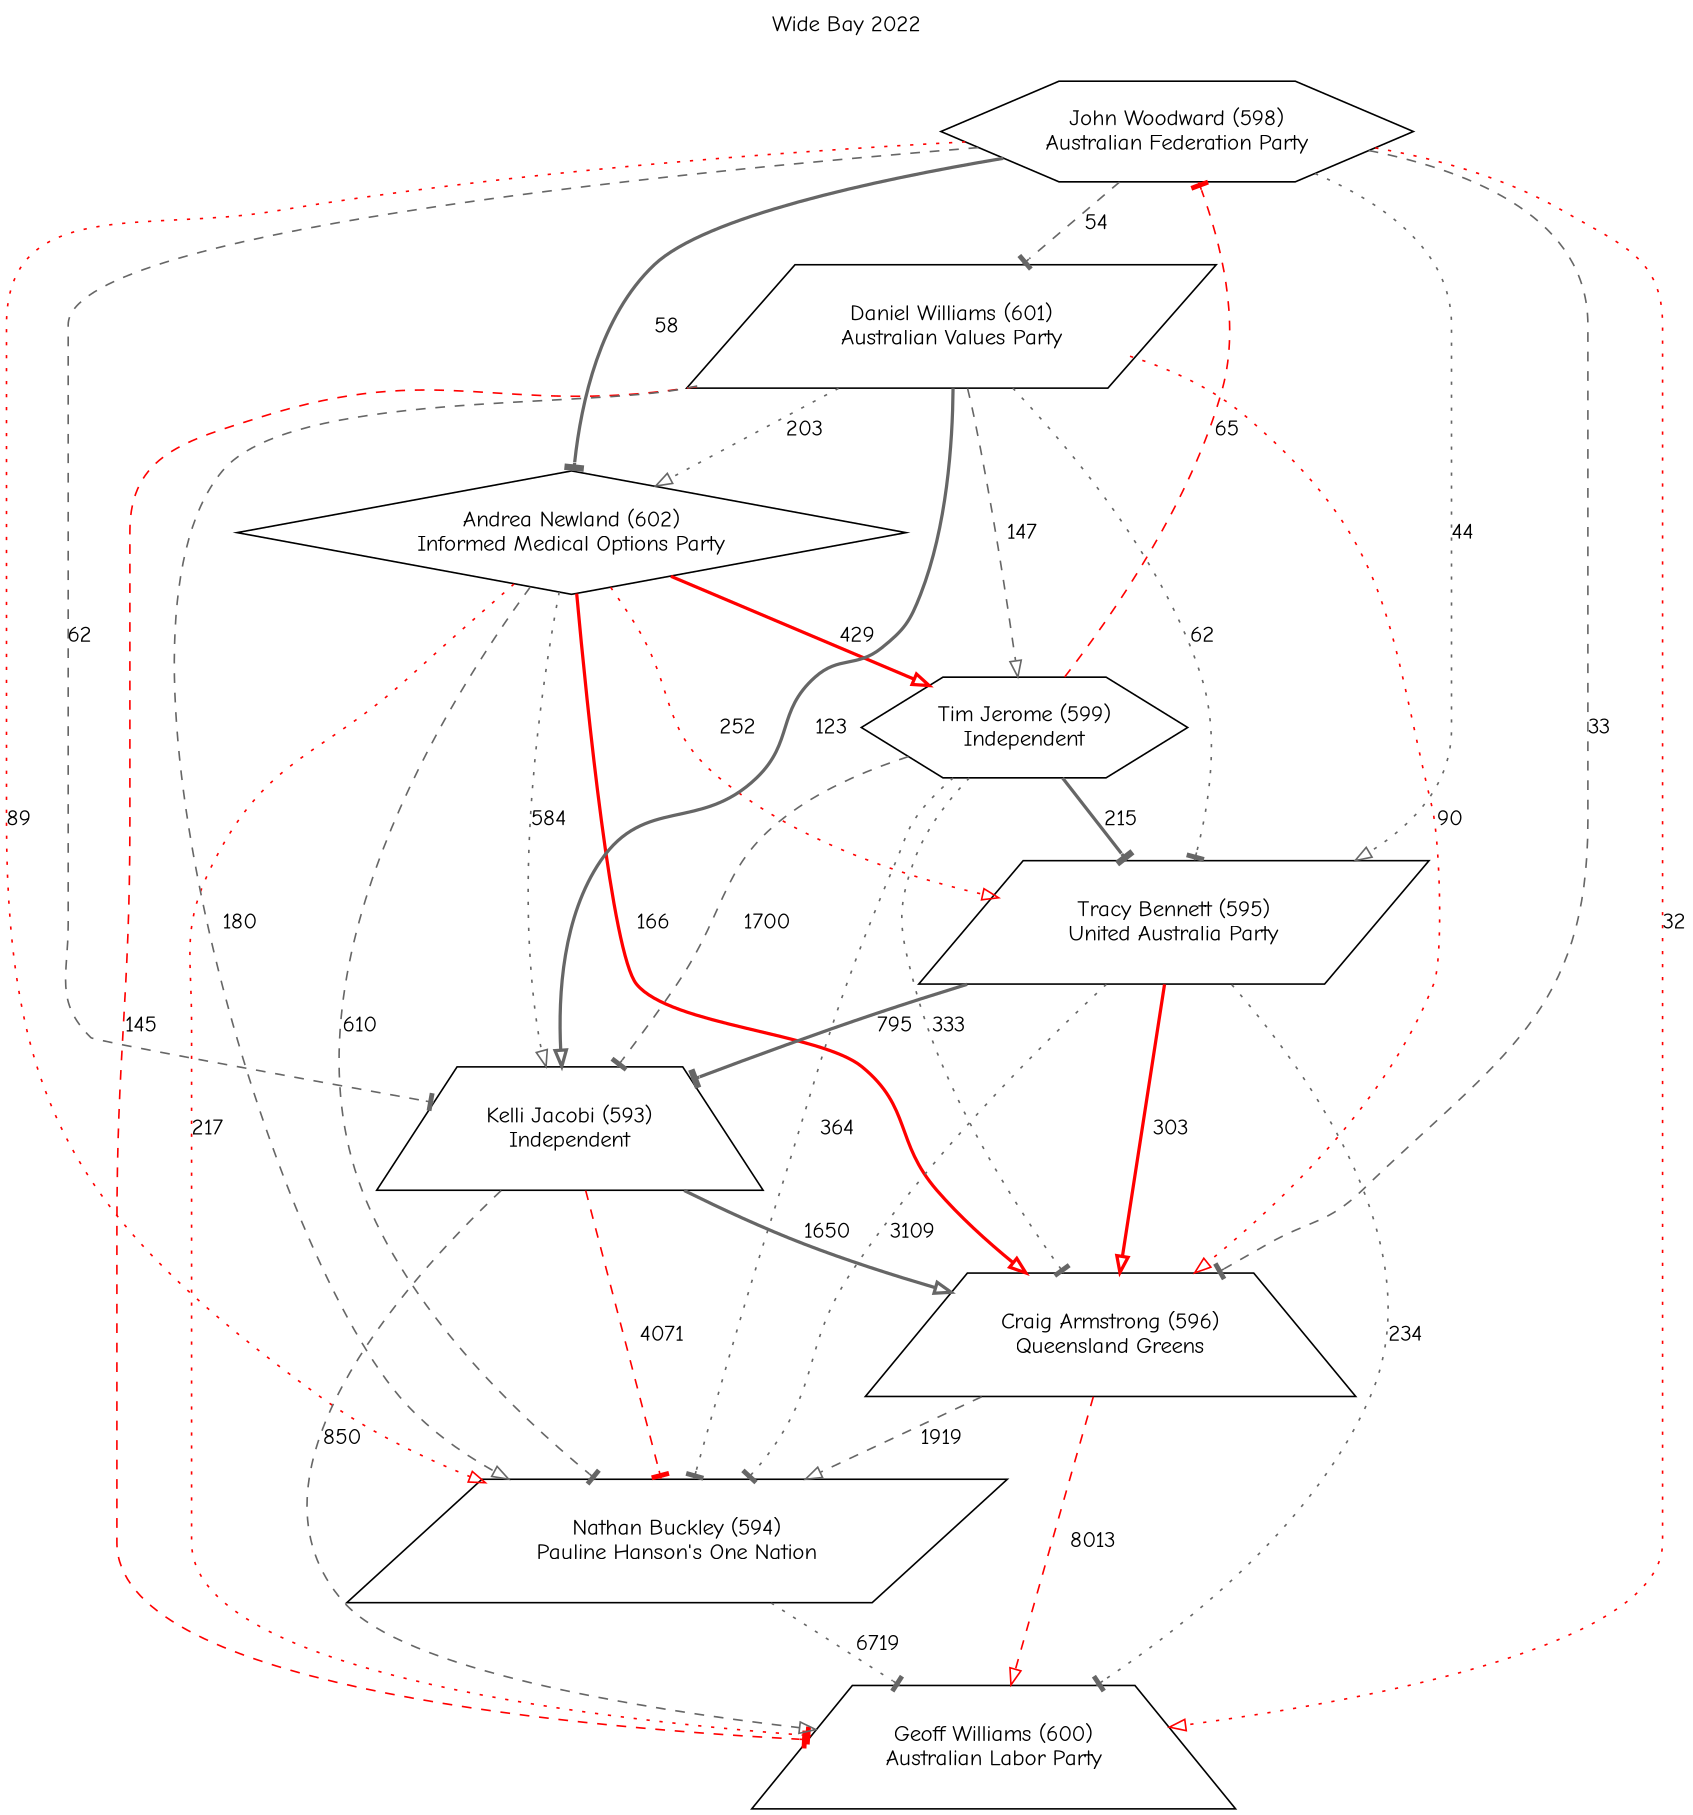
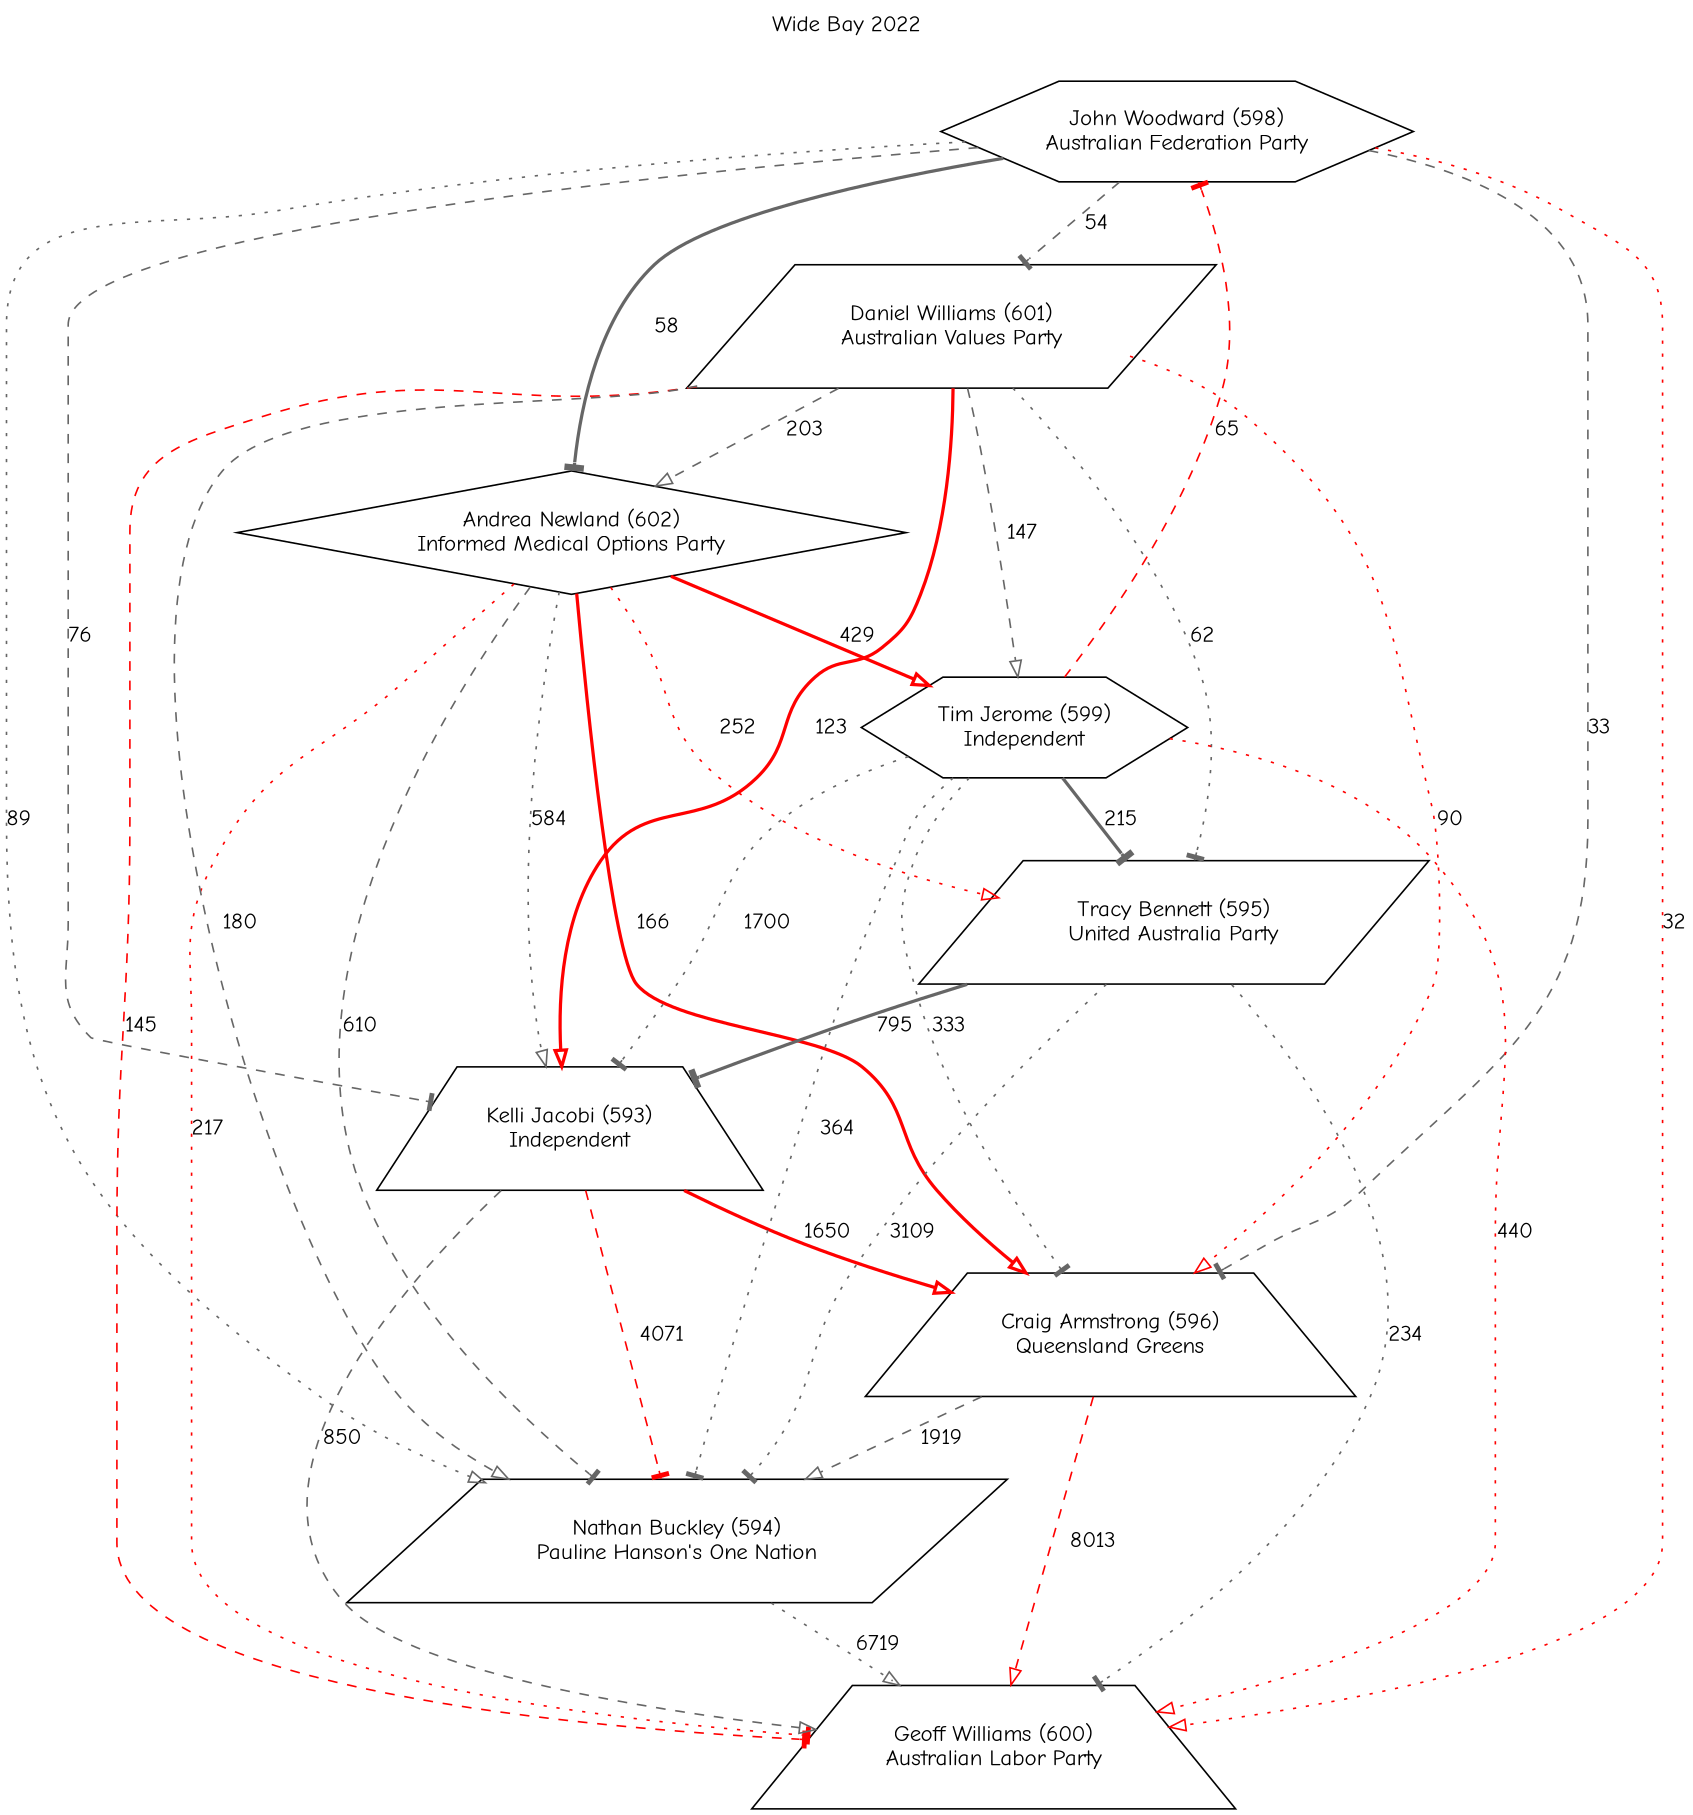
(755, 433) -> (755, 433)
(6, 493) -> (6, 493)
(1452, 496) -> none
(80, 636) -> (80, 636)
(781, 740) -> (781, 740)
(734, 876) -> (734, 876)
(1143, 1120) -> none
none -> (1495, 1232)
(807, 1245) -> (807, 1245)
(832, 1642) -> (832, 1642)
